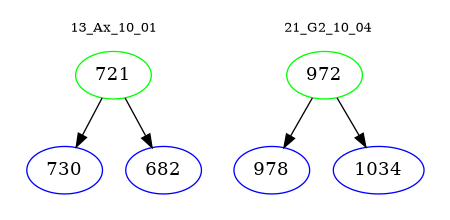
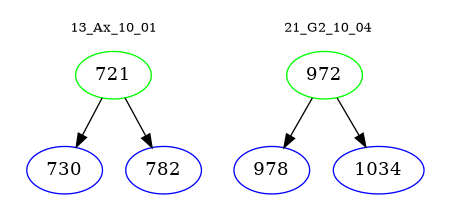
(164, 170) -> (164, 170)
